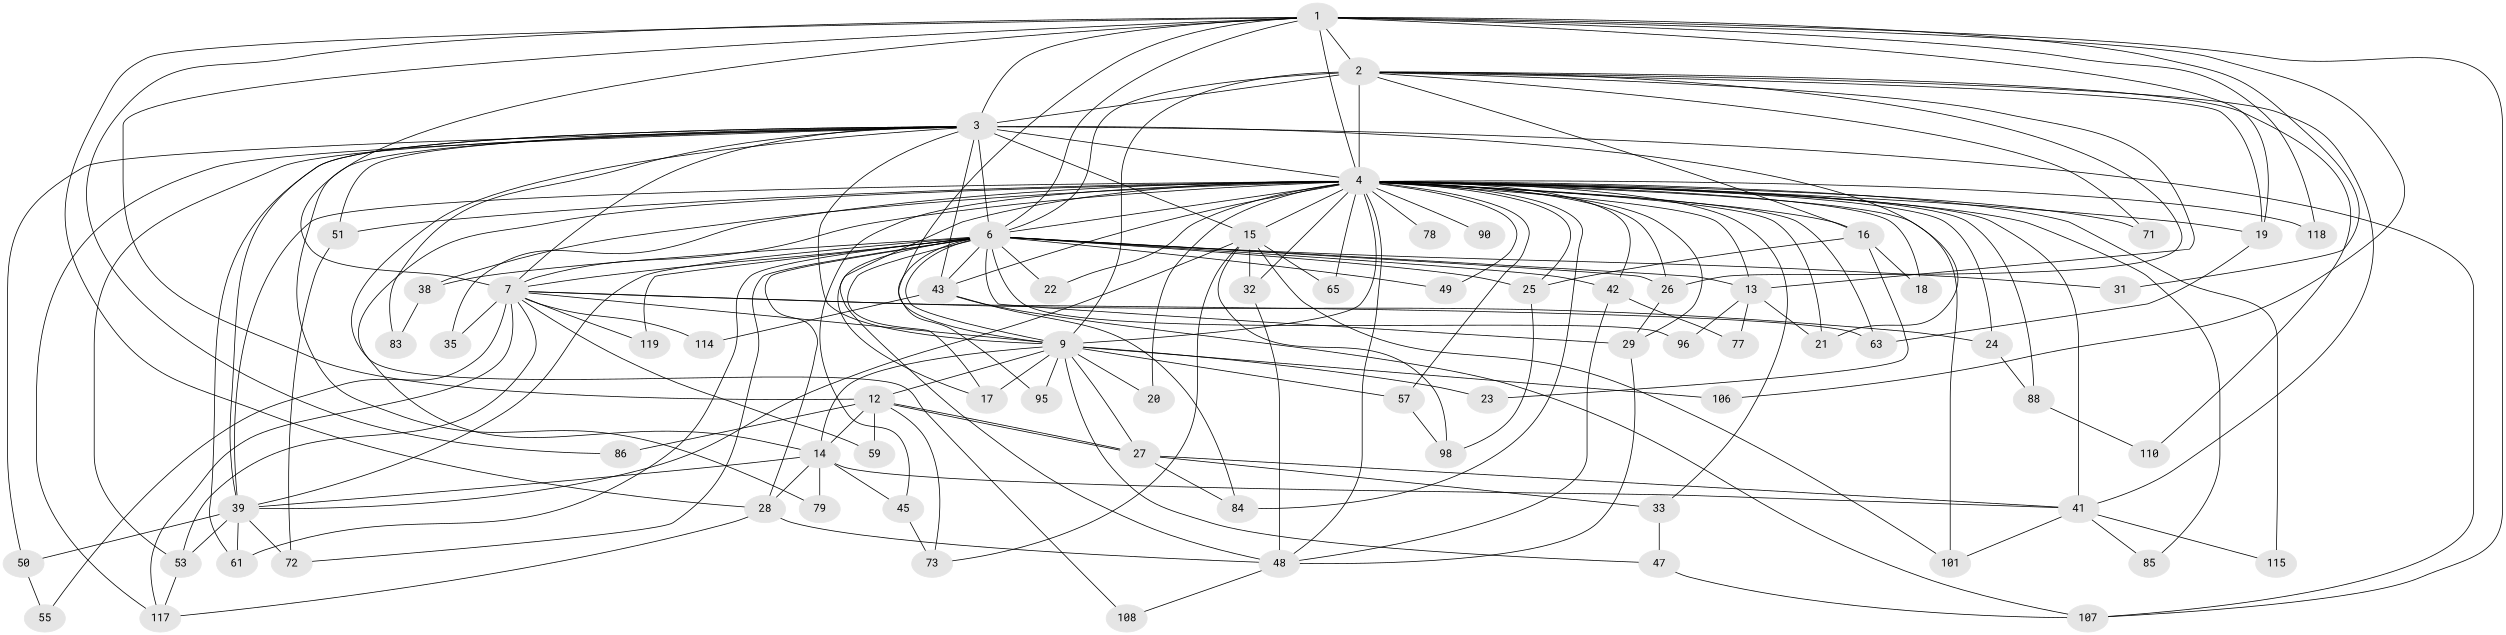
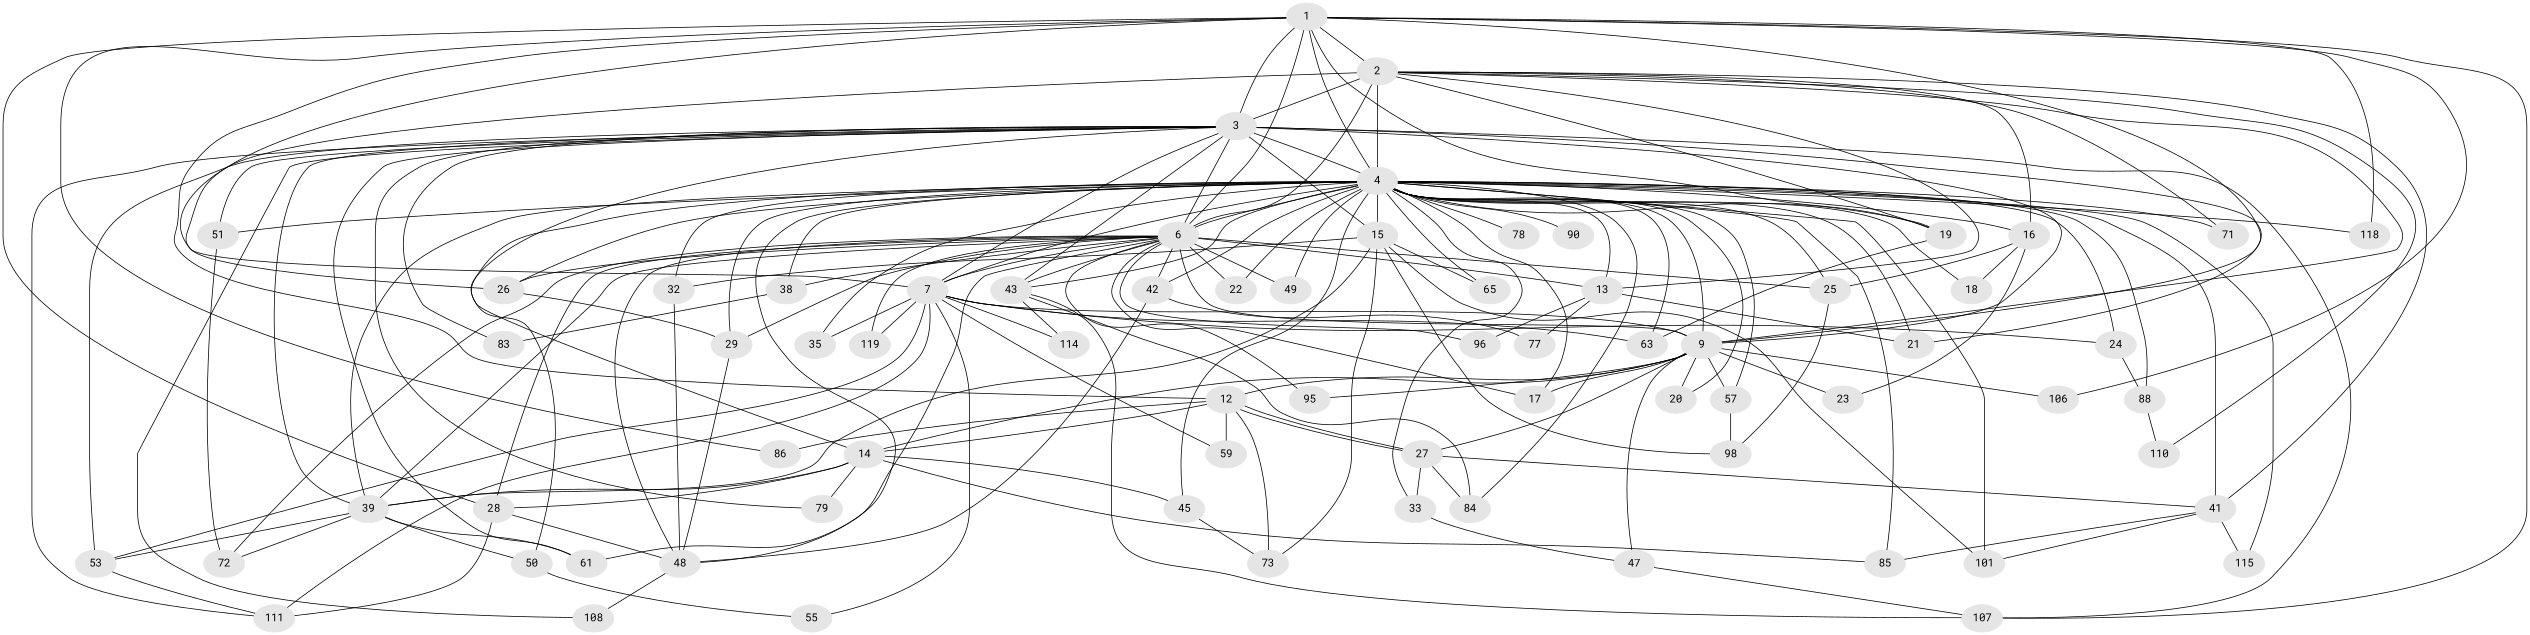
(2120, 290) -> none
(1446, 492) -> (1370, 542)
(160, 618) -> (274, 618)
